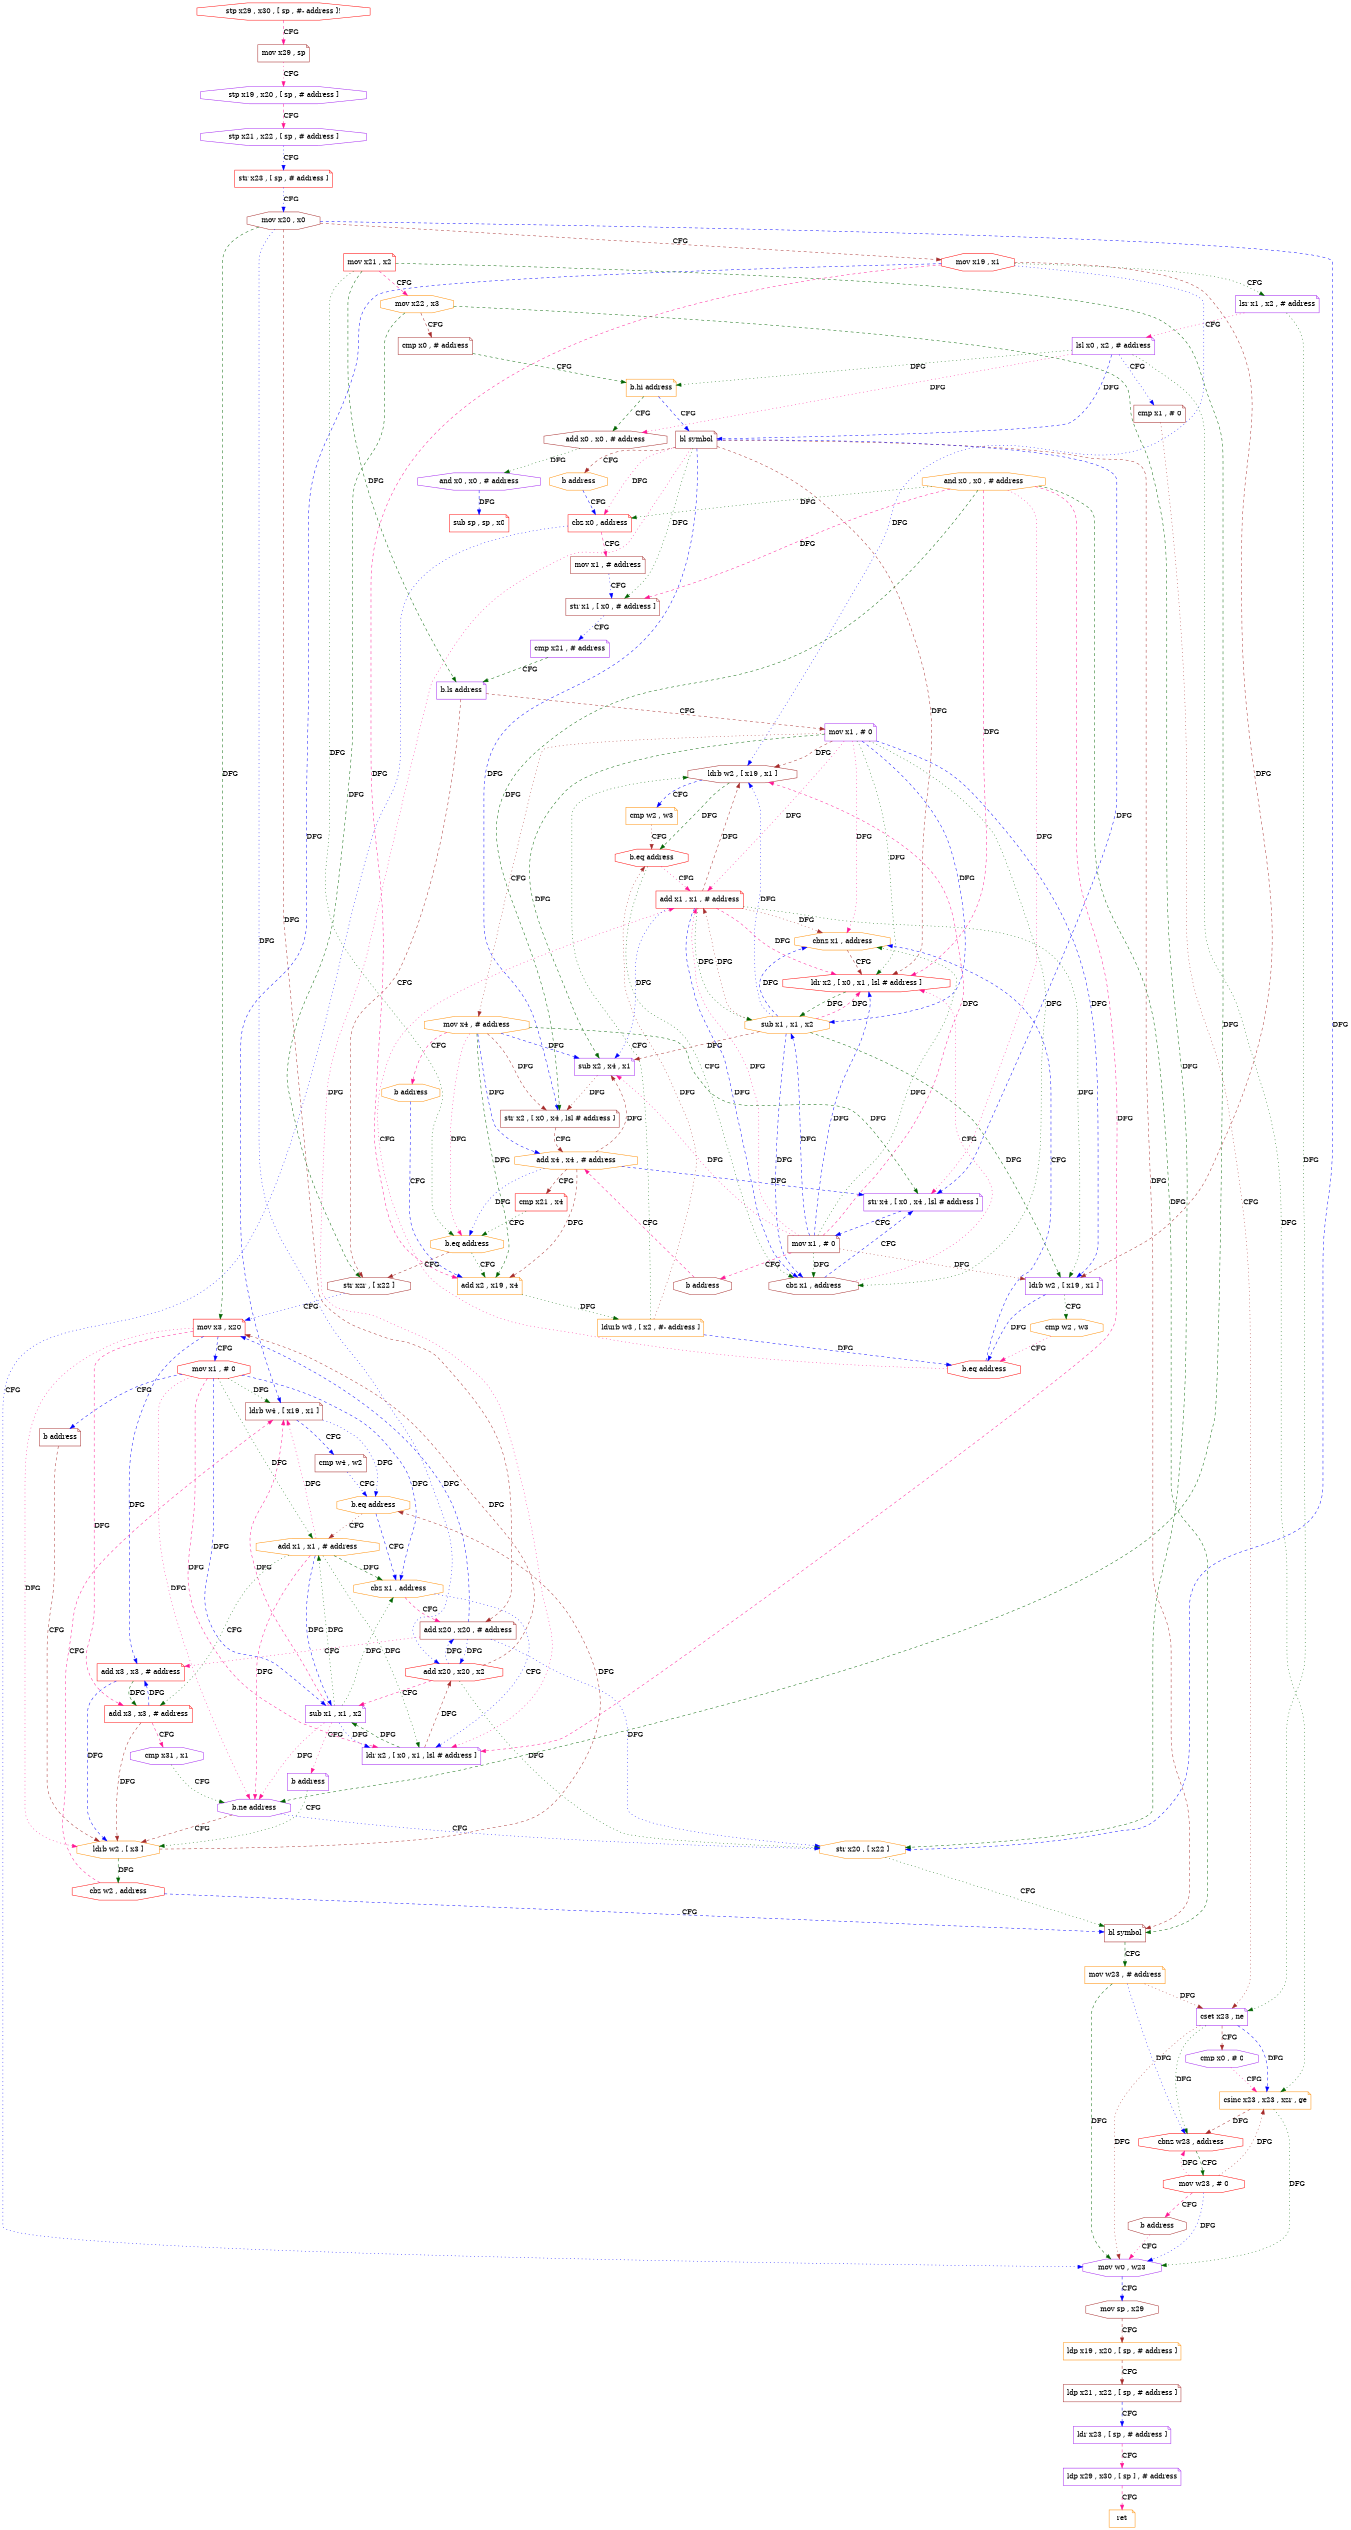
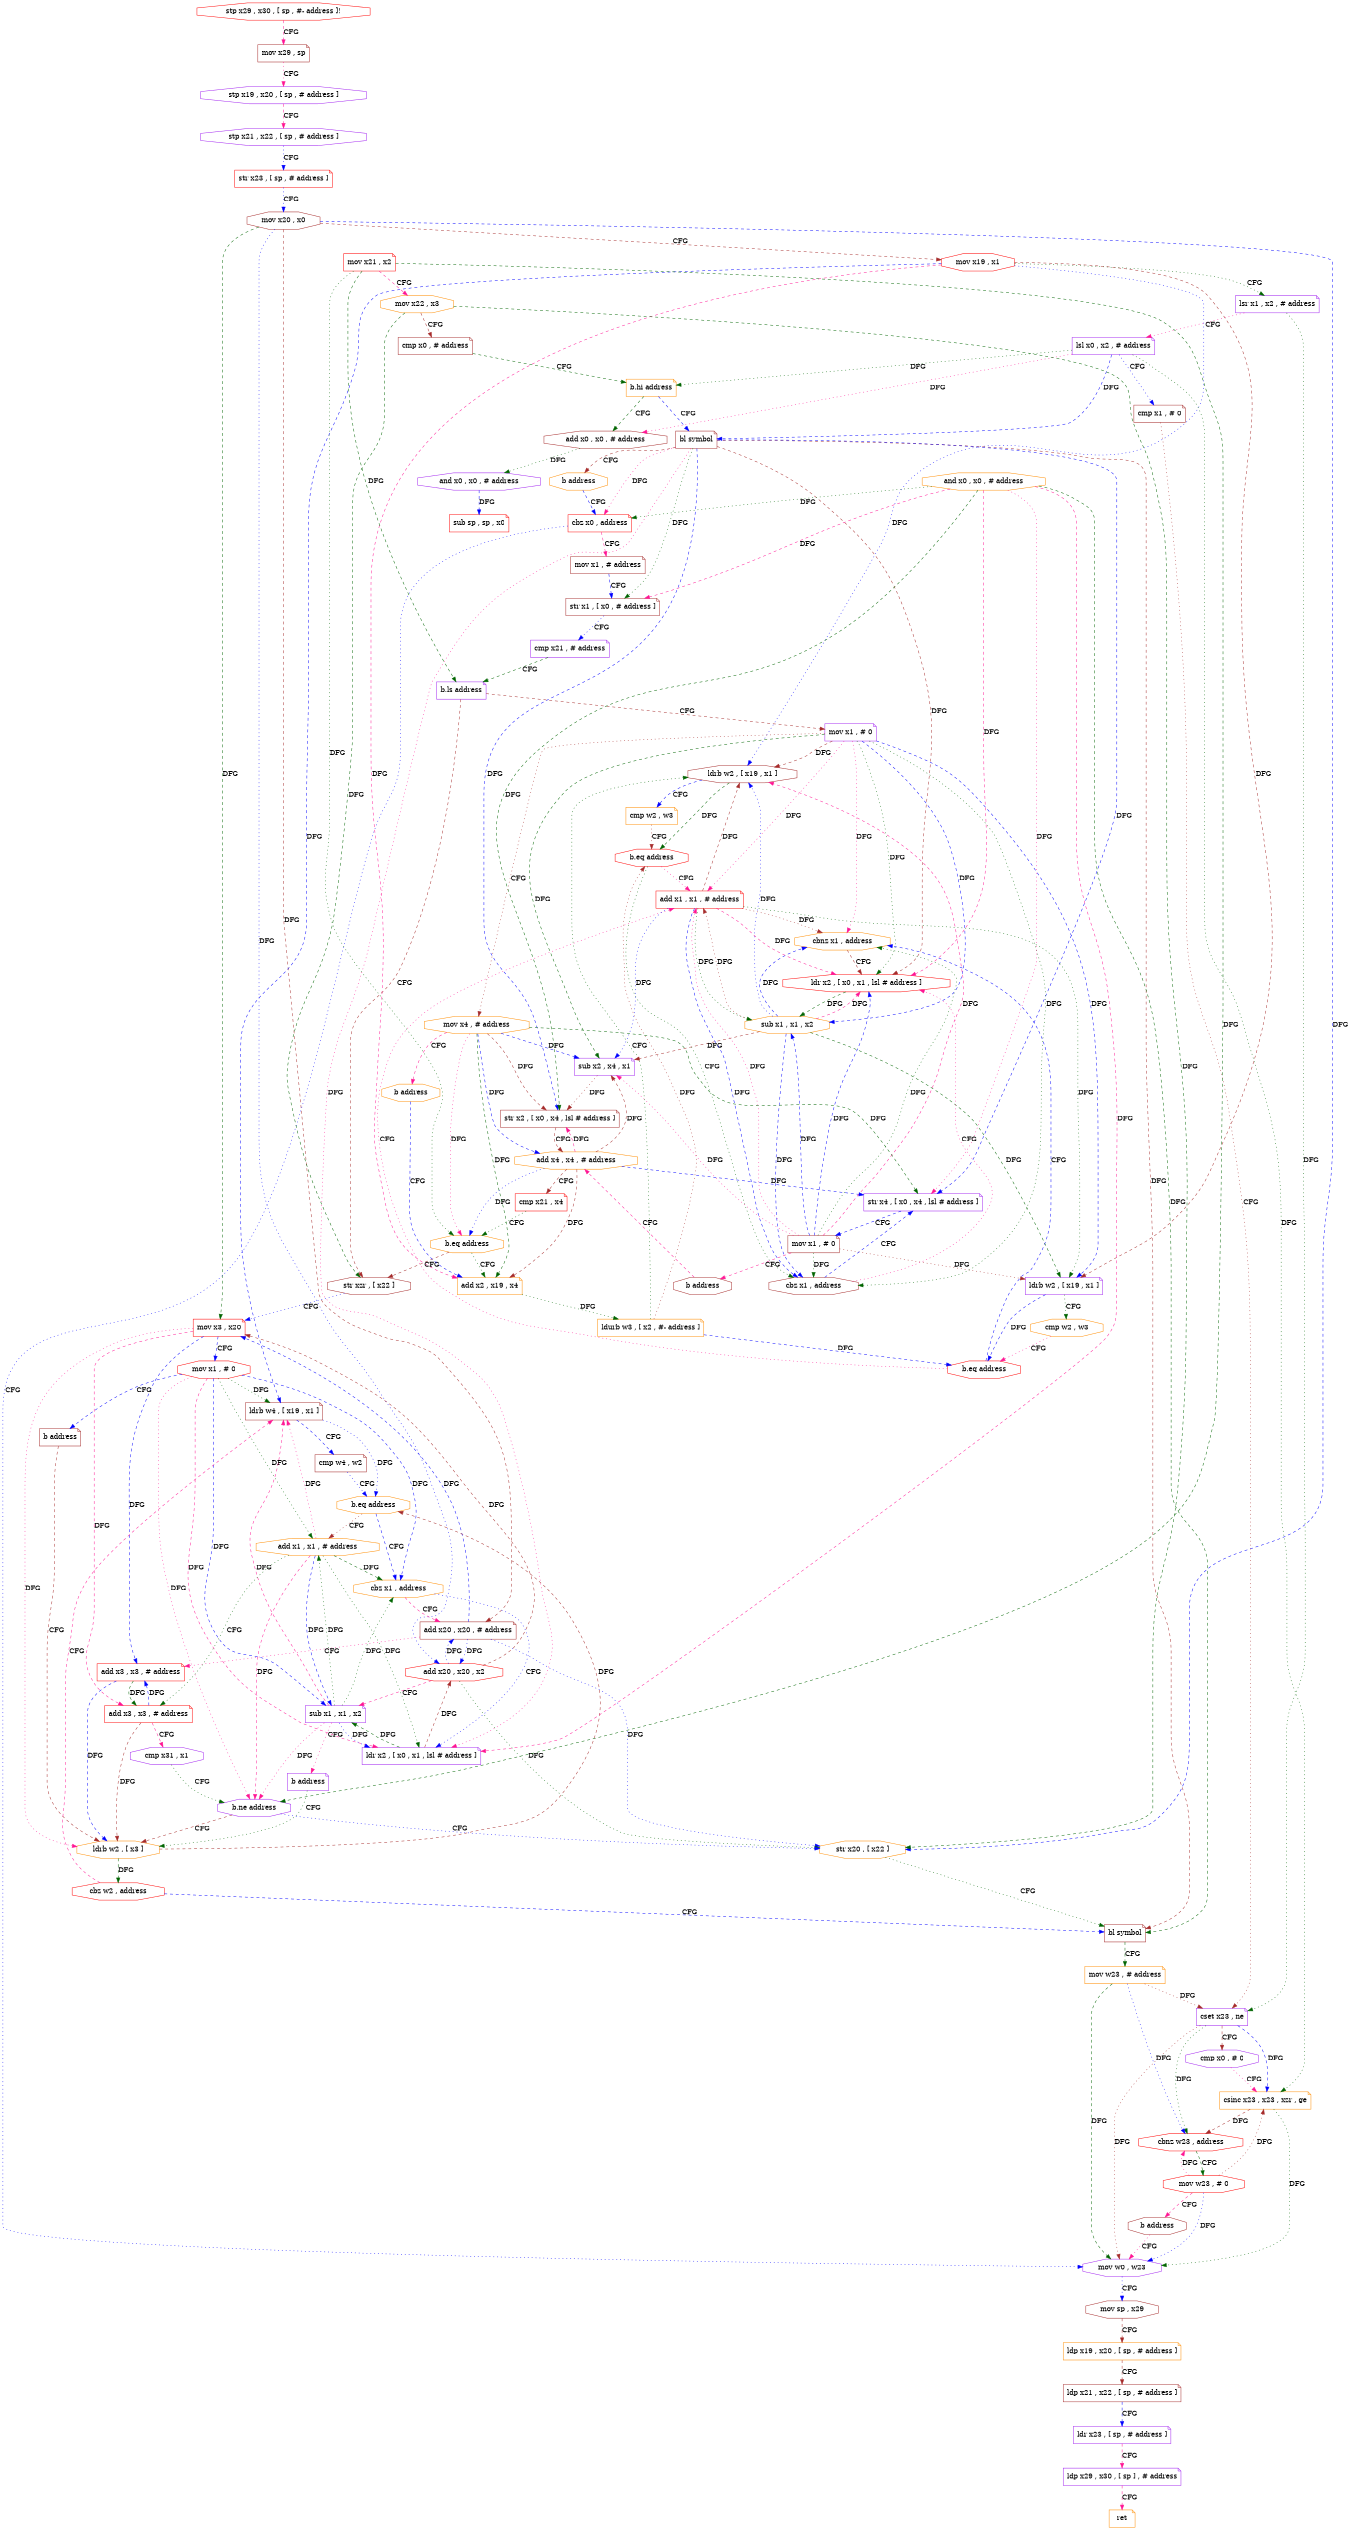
(610, 584) -> (610, 584)
none -> (573, 1141)
(1122, 2286) -> (1122, 2286)
